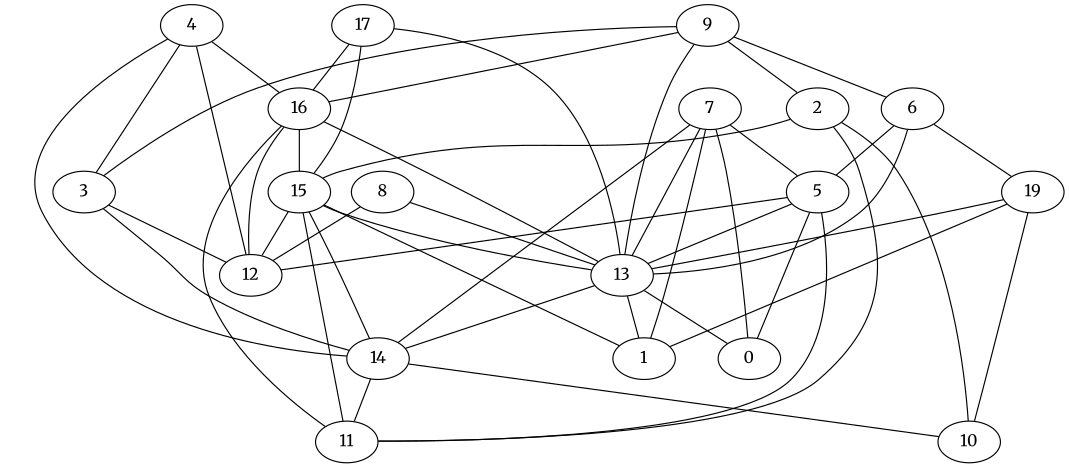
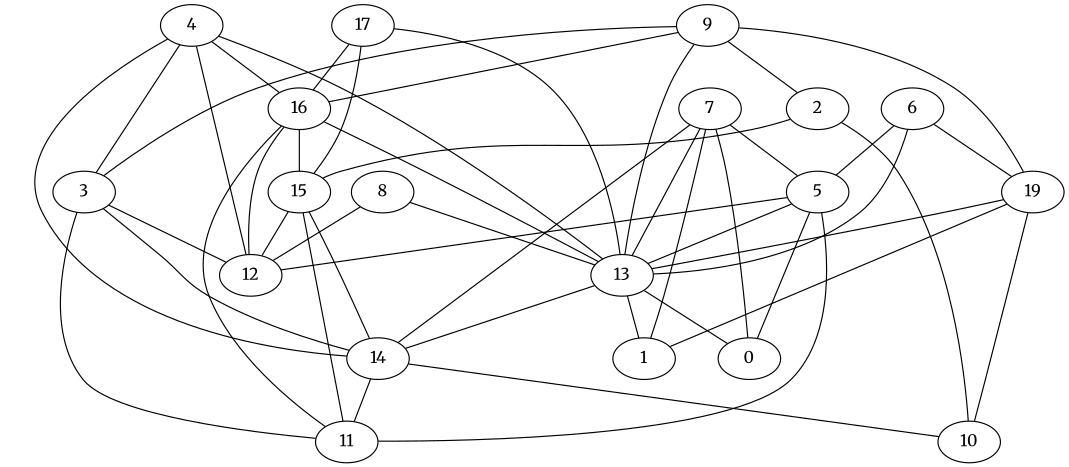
(810, 67) -> (903, 62)
(436, 240) -> (420, 132)
(472, 275) -> none
(776, 401) -> (112, 398)
